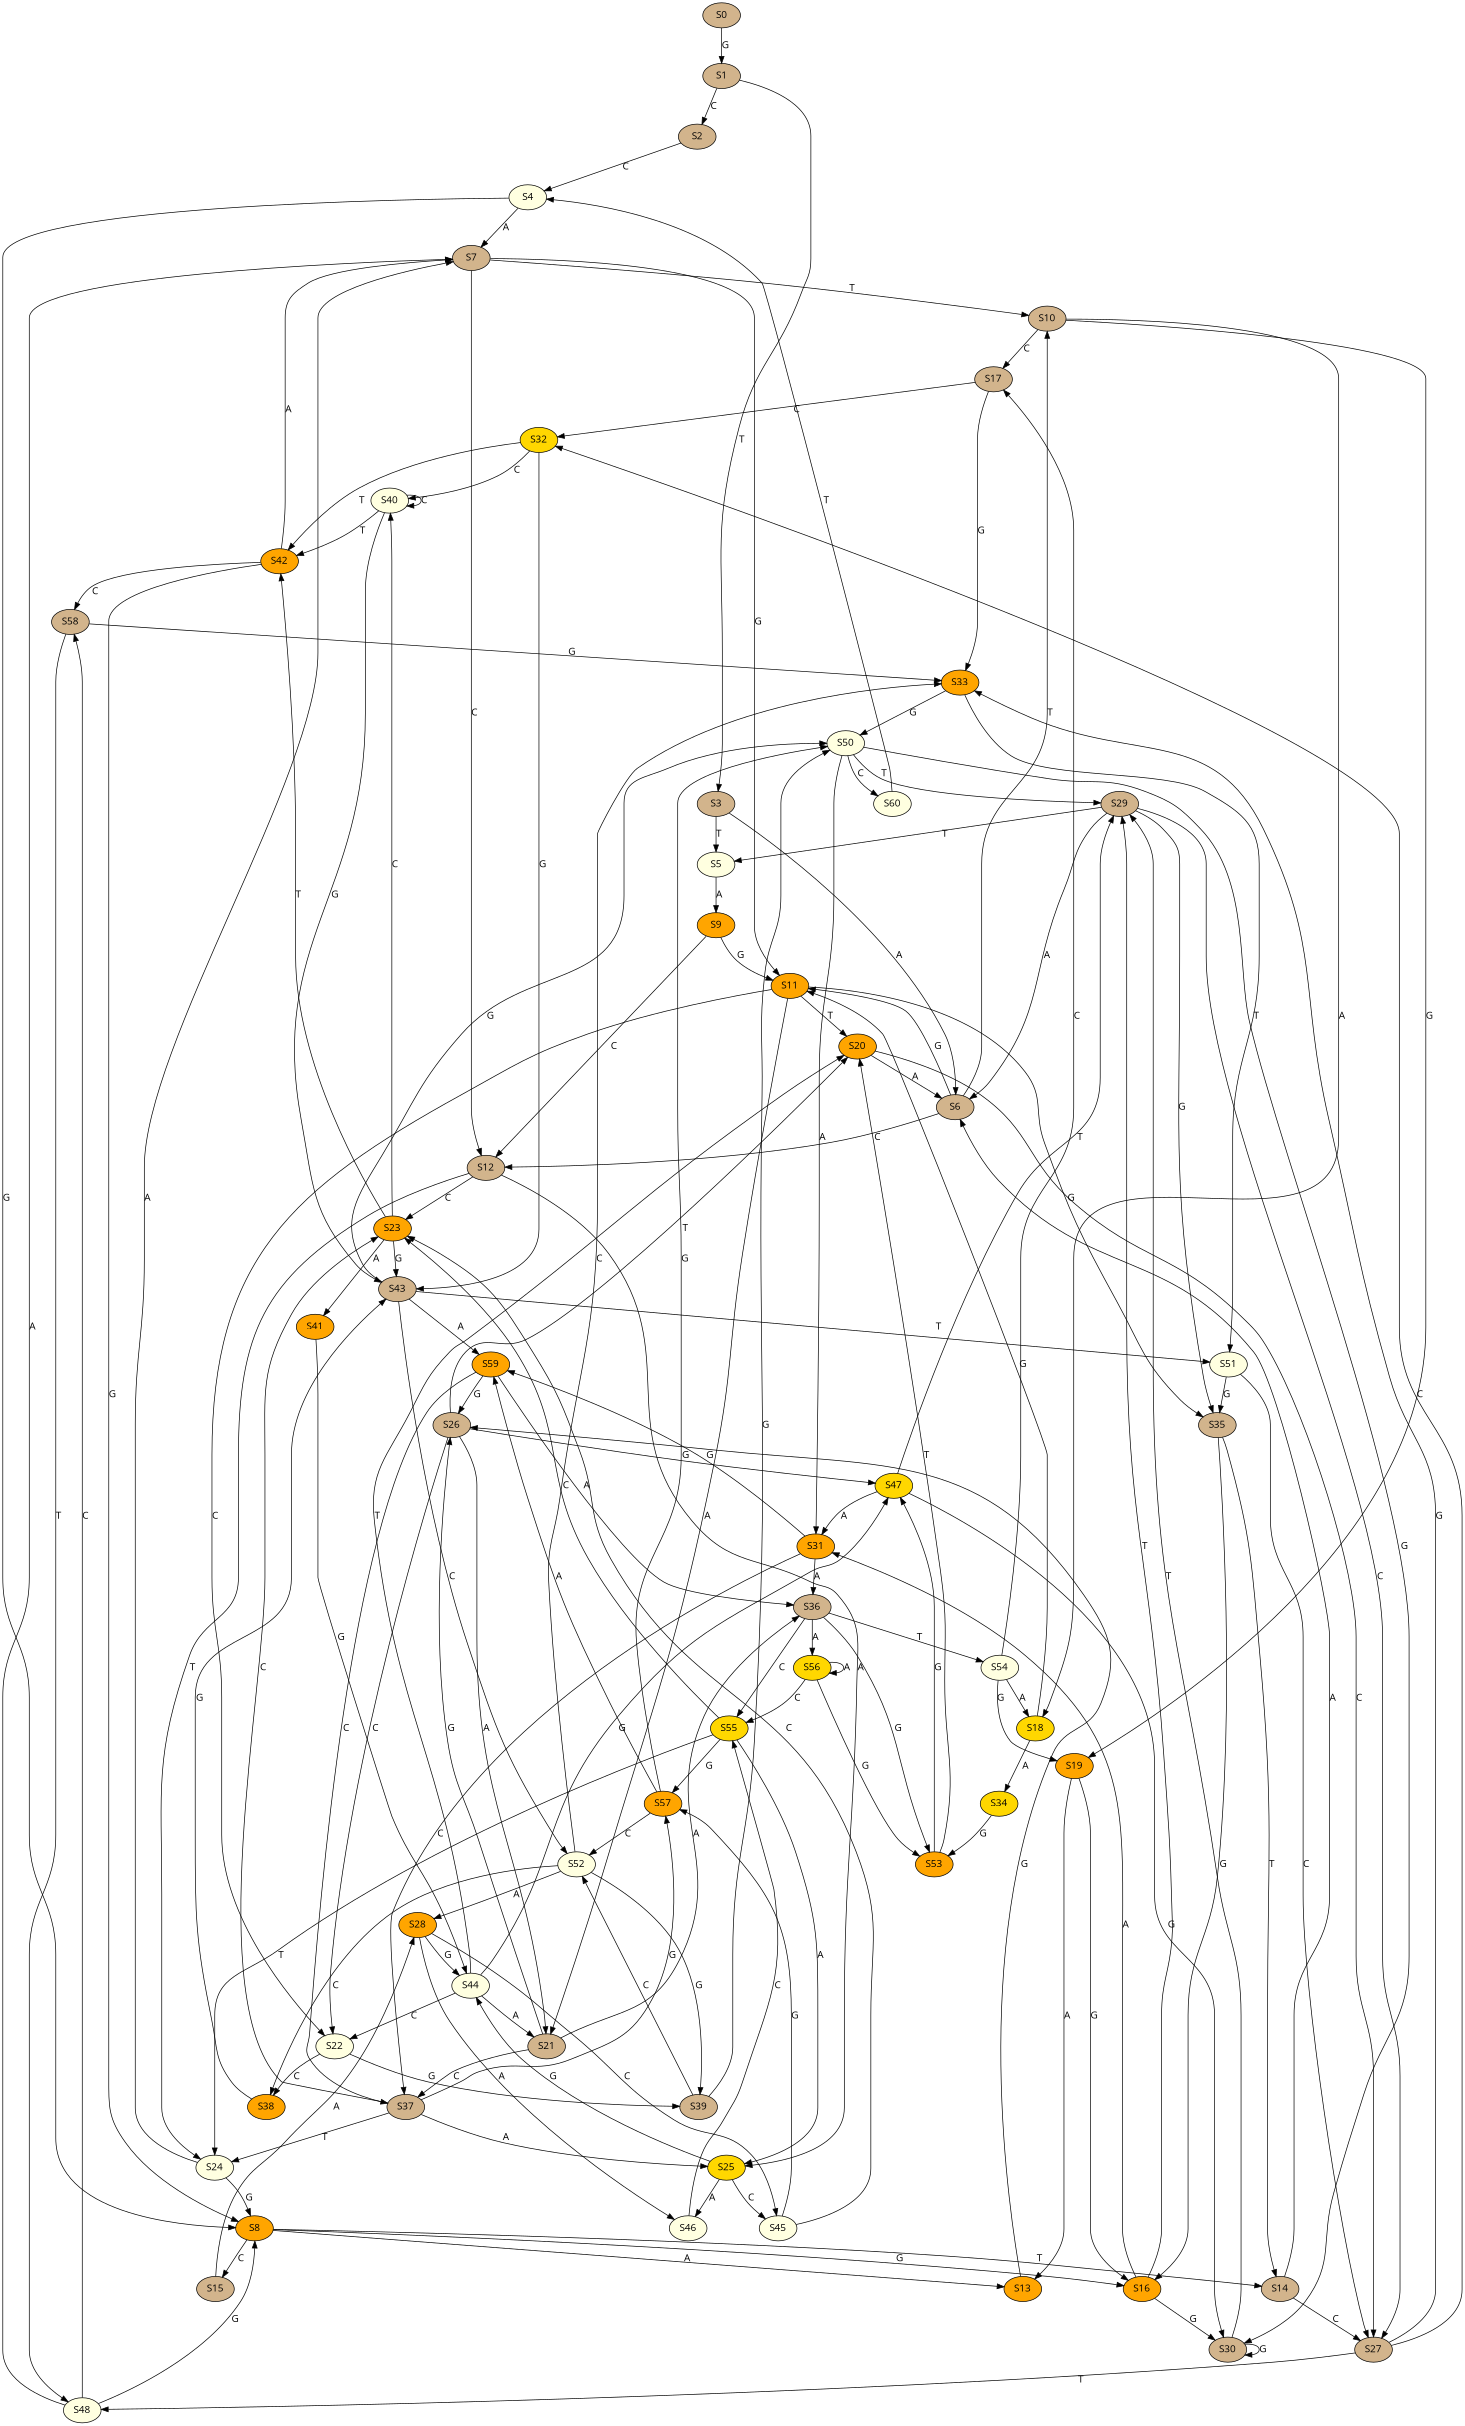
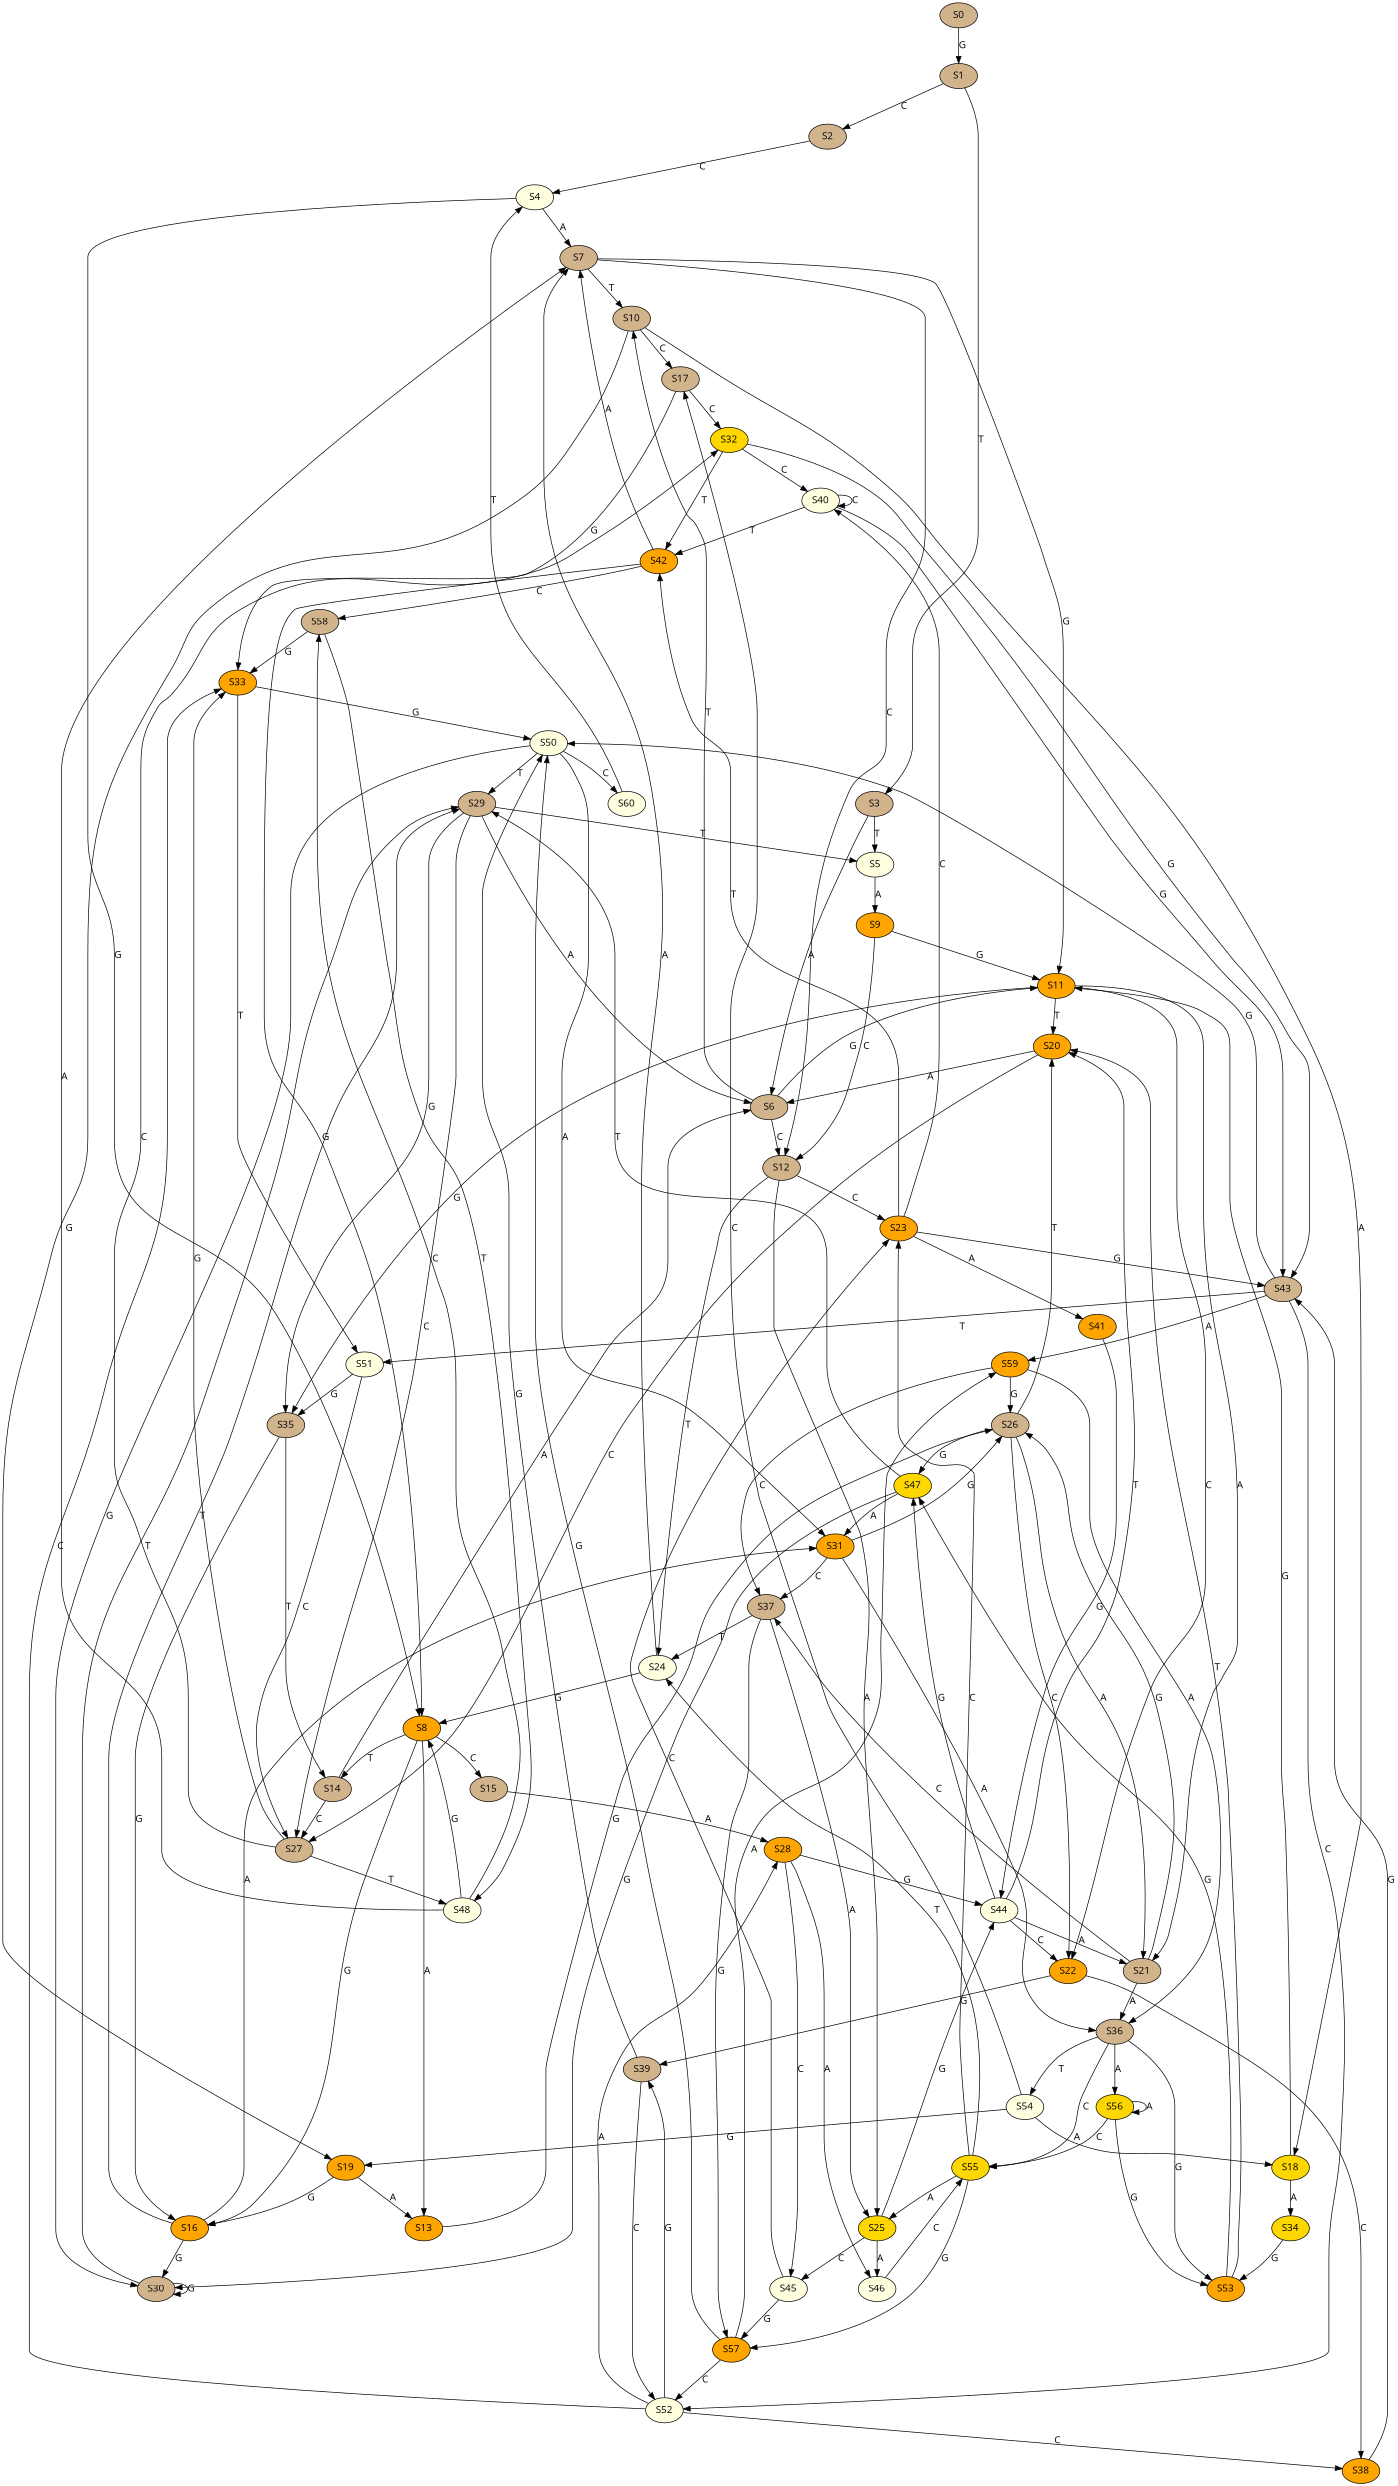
(669, 1439) -> (932, 1502)
(256, 1699) -> none
(335, 2046) -> (1068, 1971)
